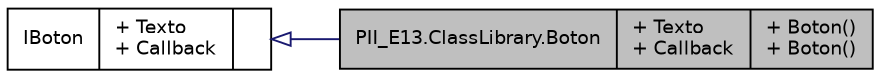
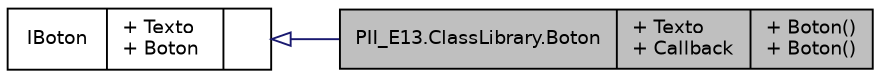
(166, 49) -> (160, 49)
